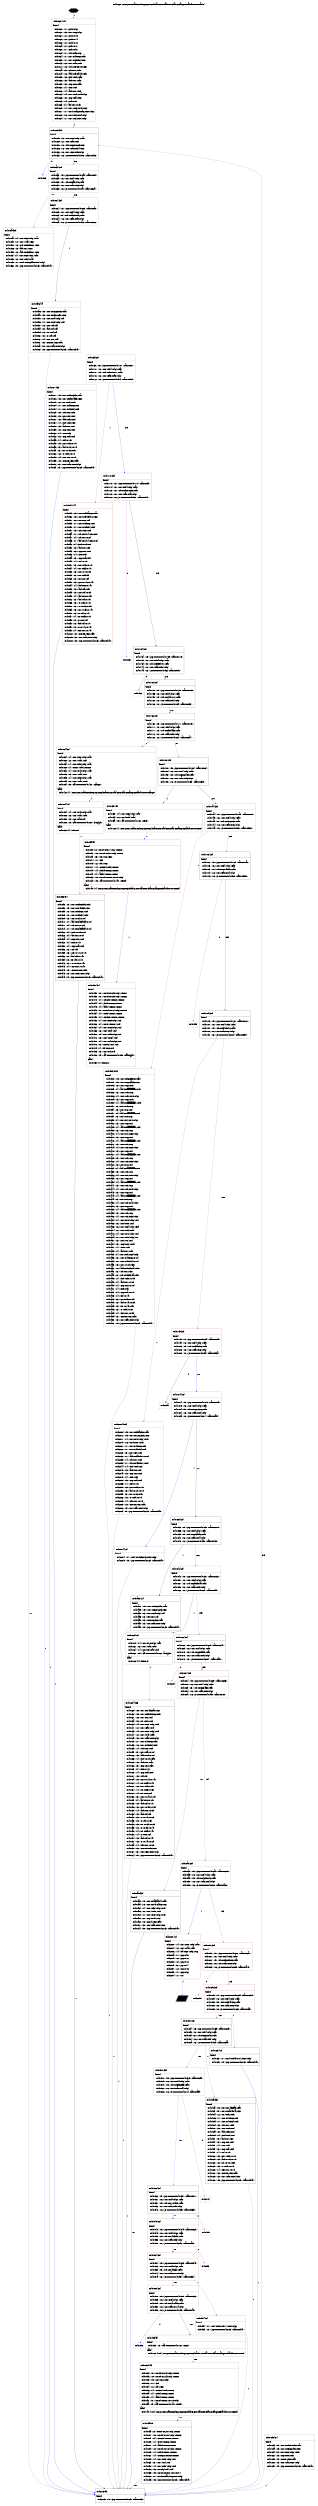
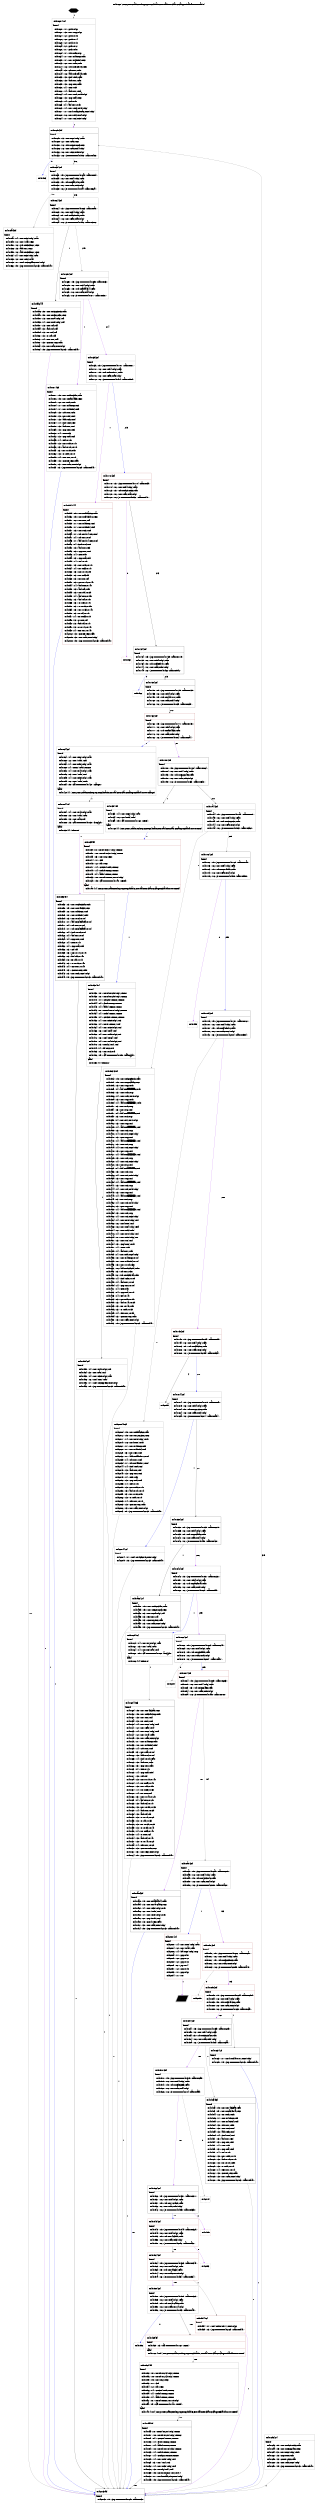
none -> (84, 285)
none -> (102, 1374)
